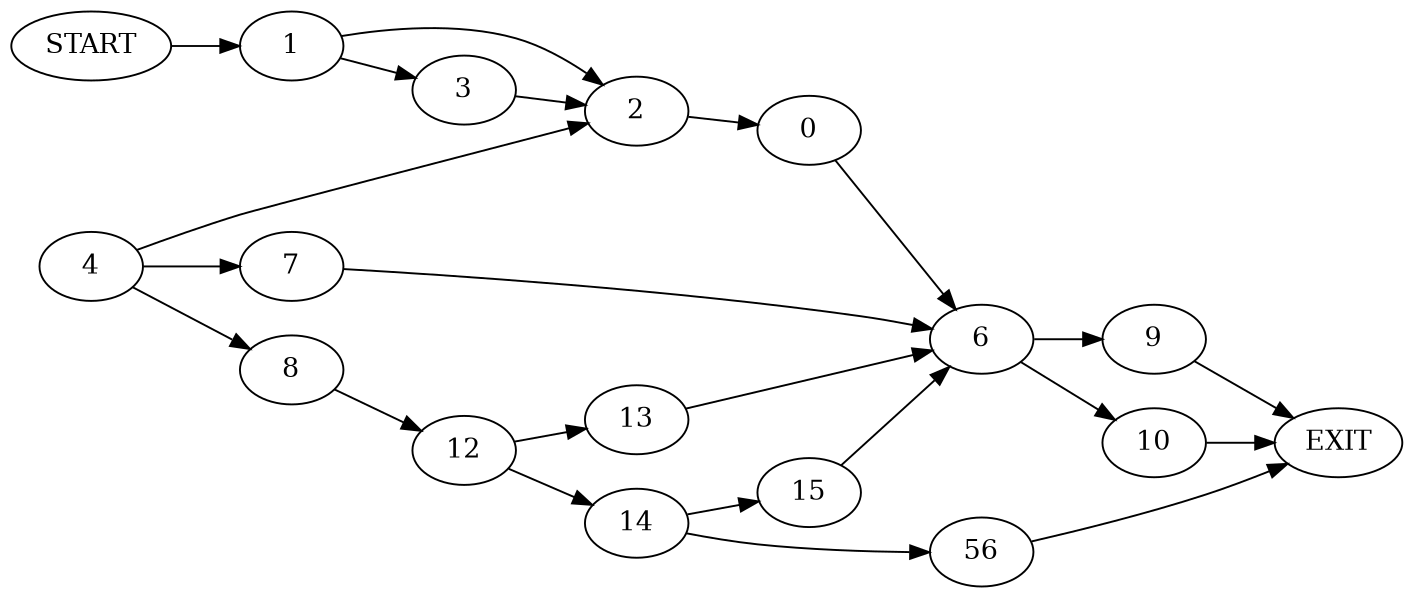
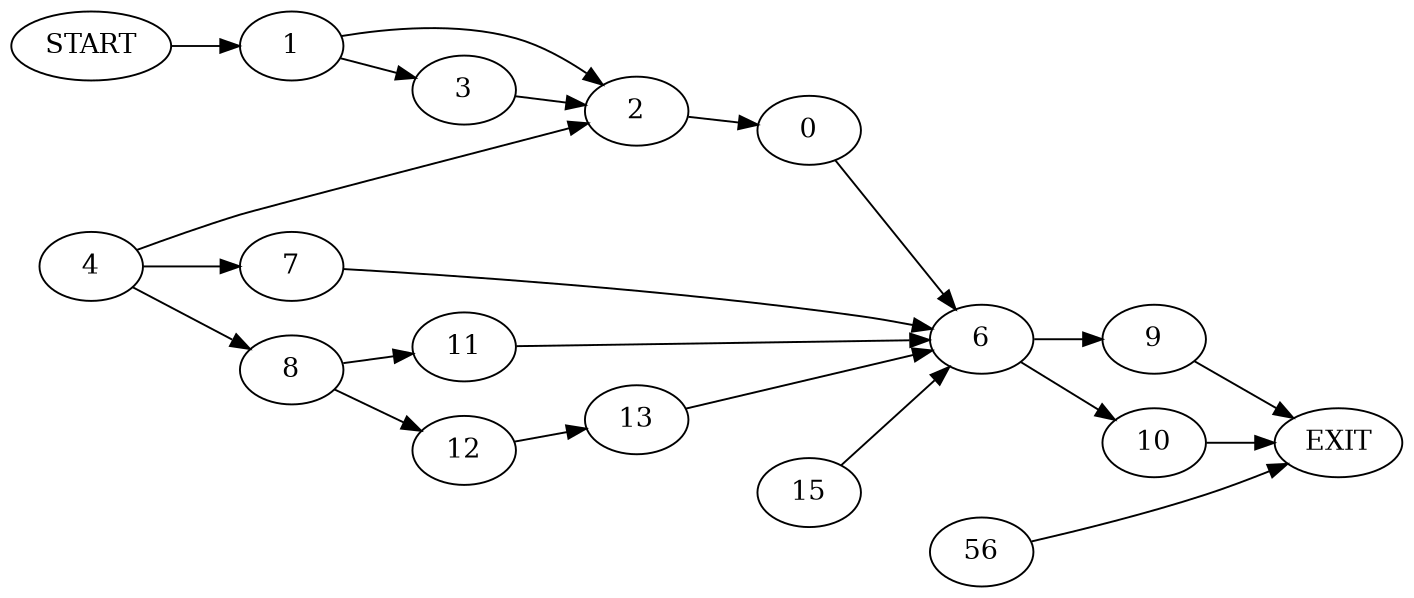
none -> (464, 347)
(637, 523) -> none
